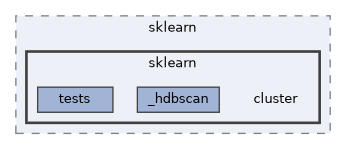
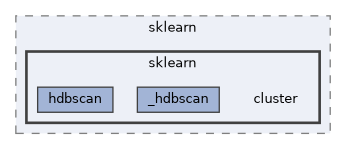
(75, 100) -> (75, 100)
